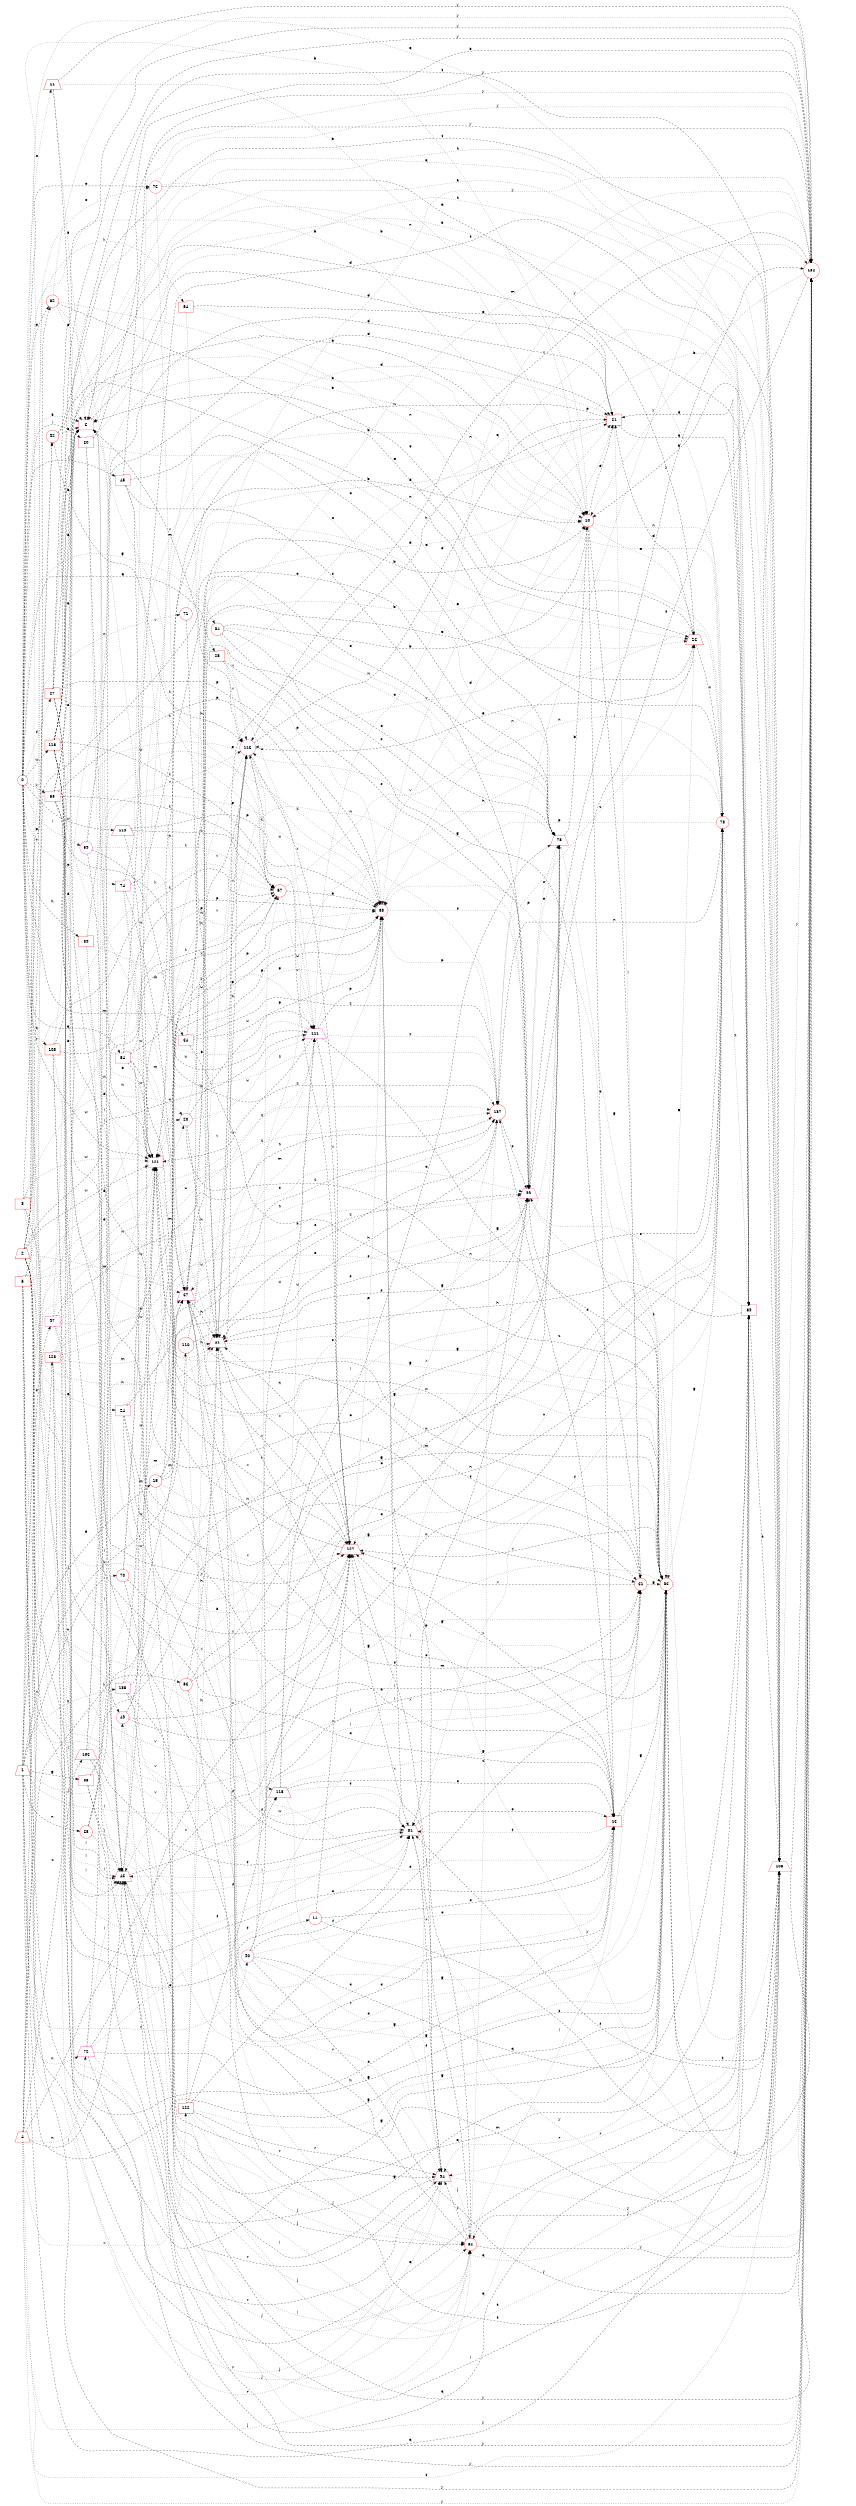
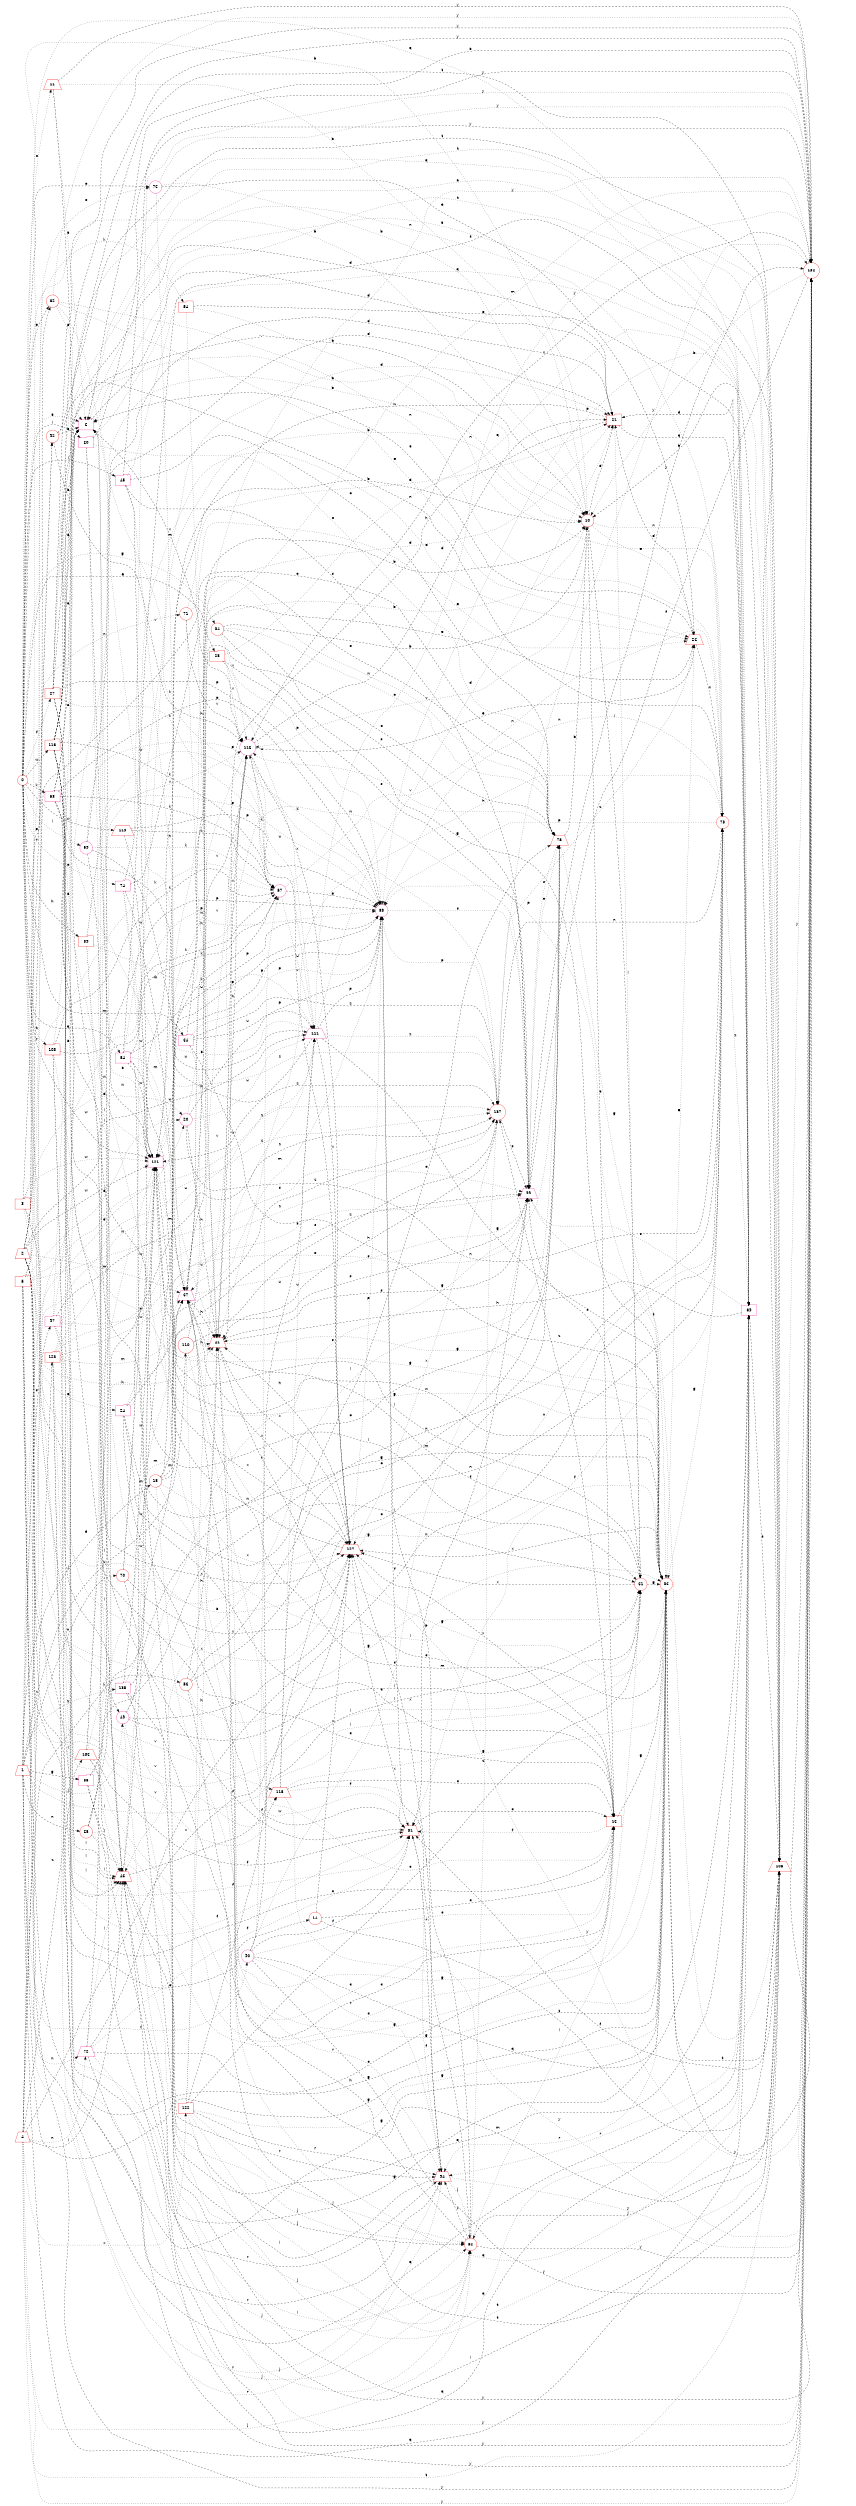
none -> (731, 370)
(388, 455) -> (388, 455)
none -> (196, 678)
(280, 891) -> (280, 891)
(208, 1013) -> (208, 1013)
(780, 1867) -> (780, 1867)
(270, 1871) -> none
